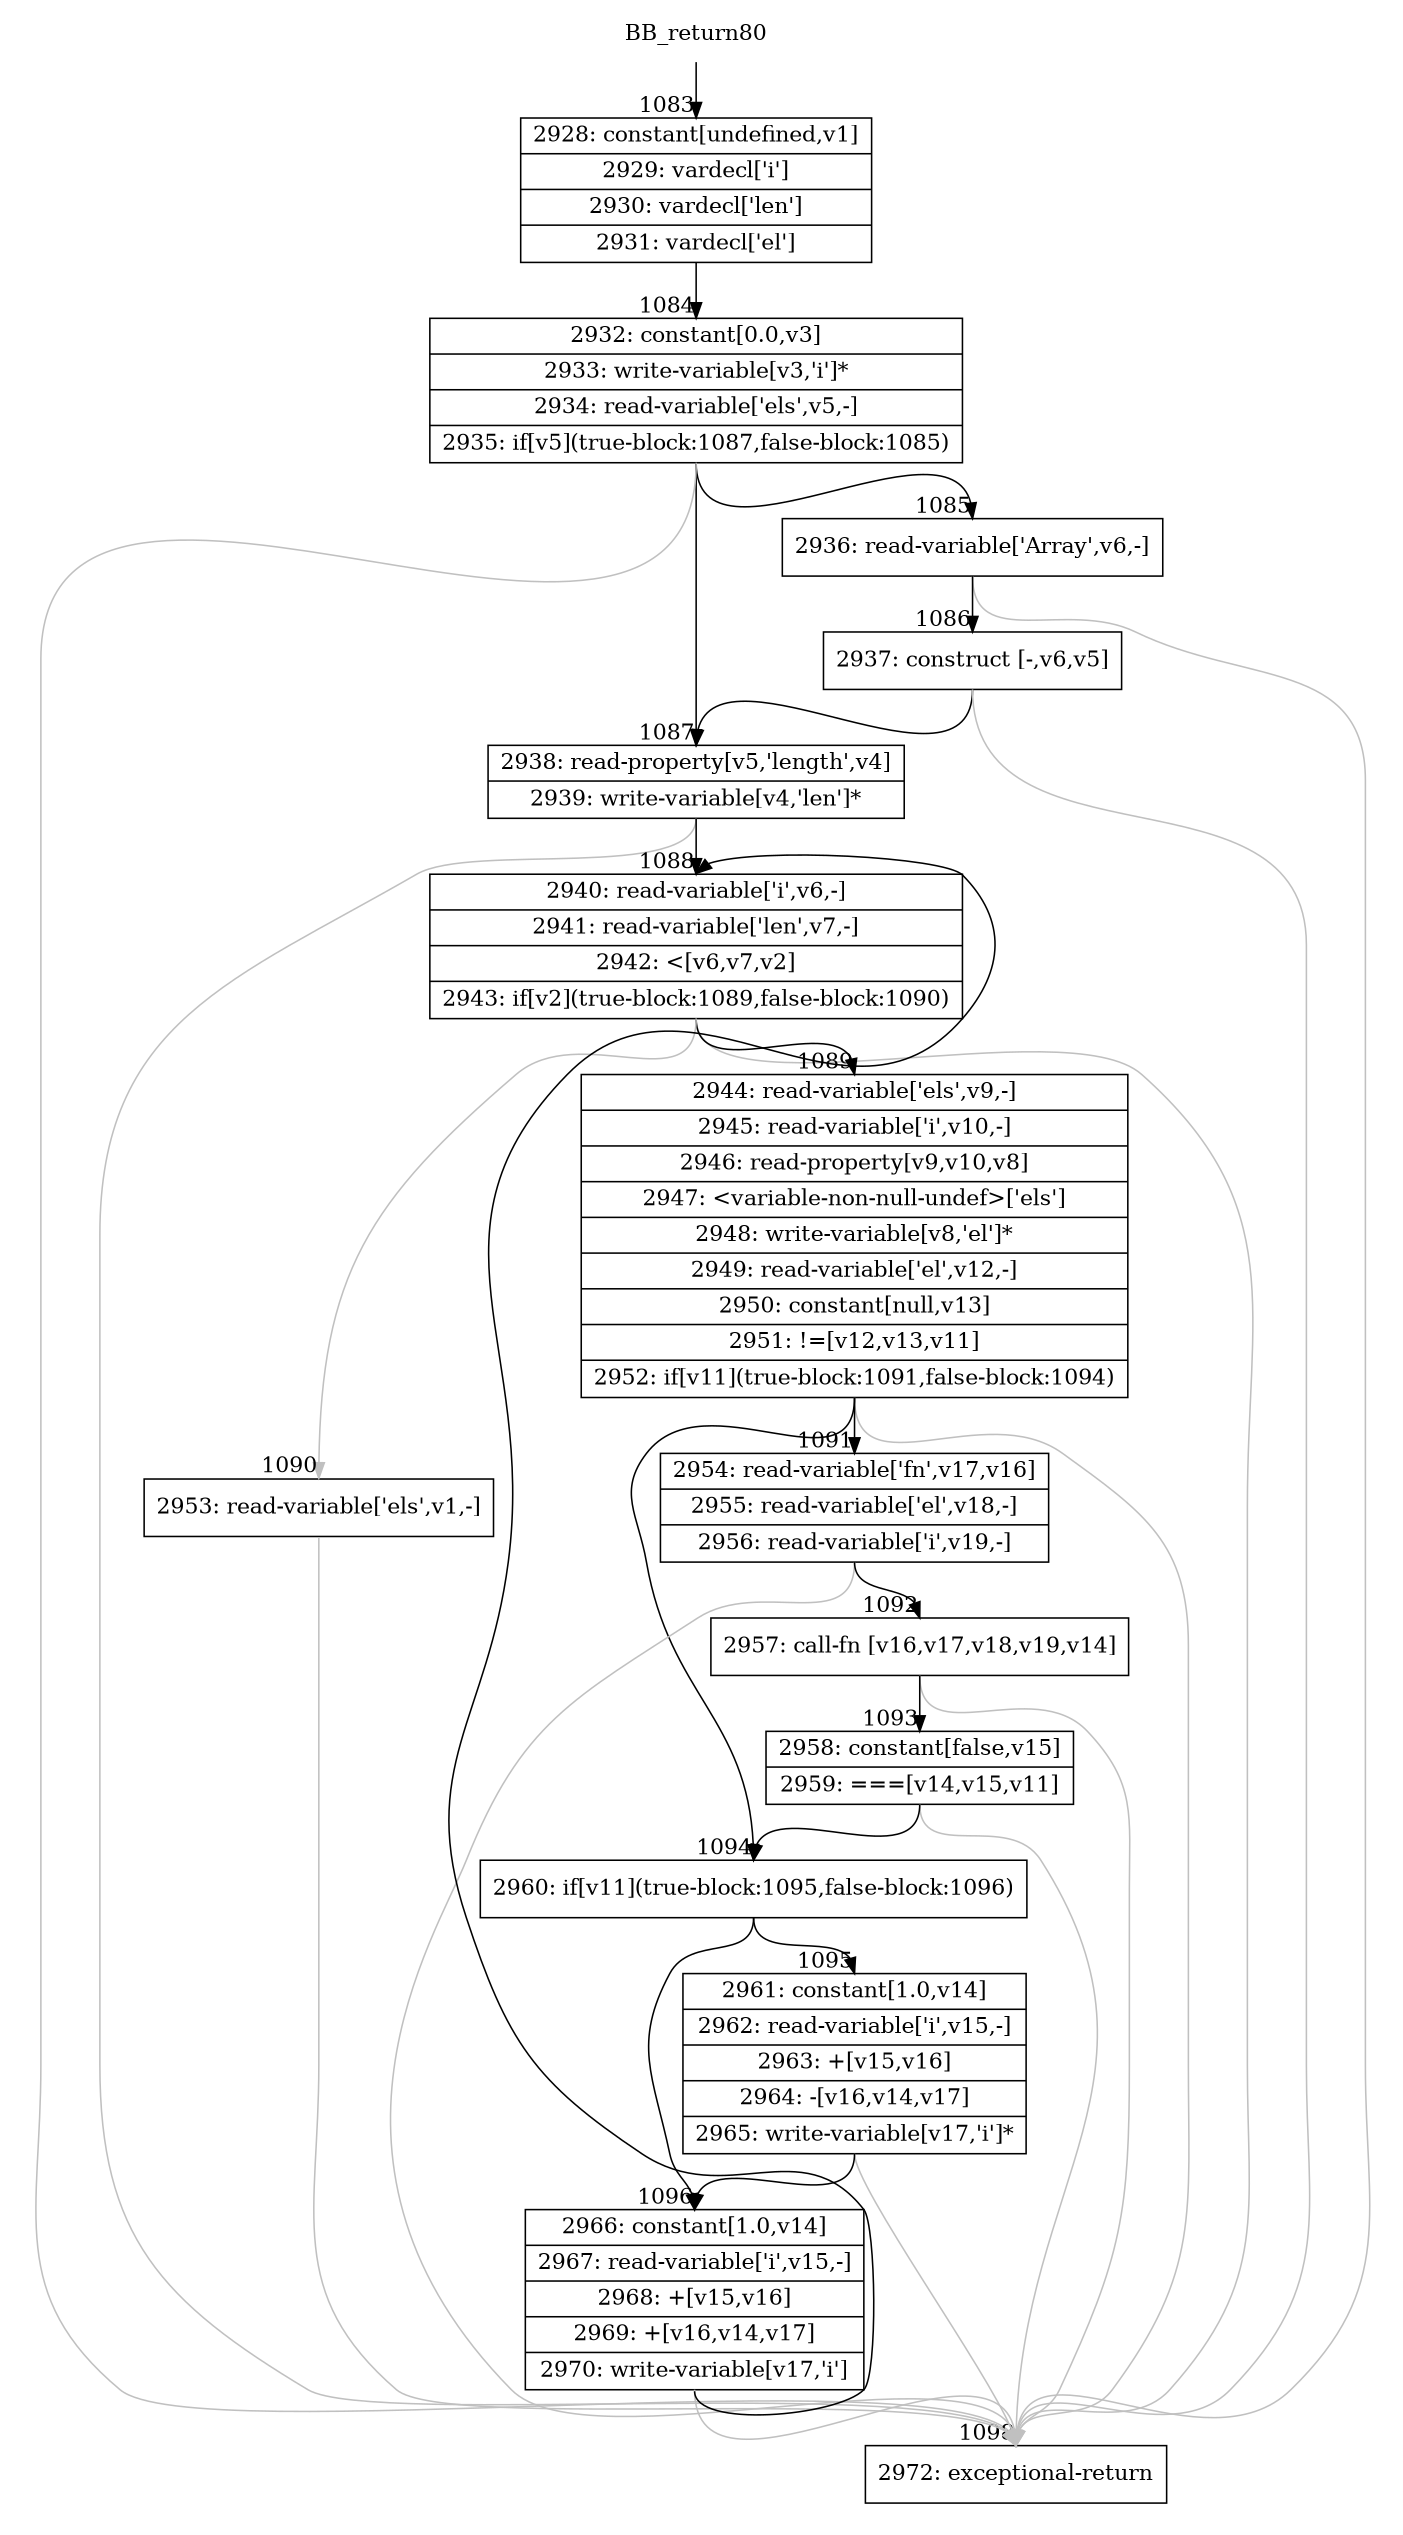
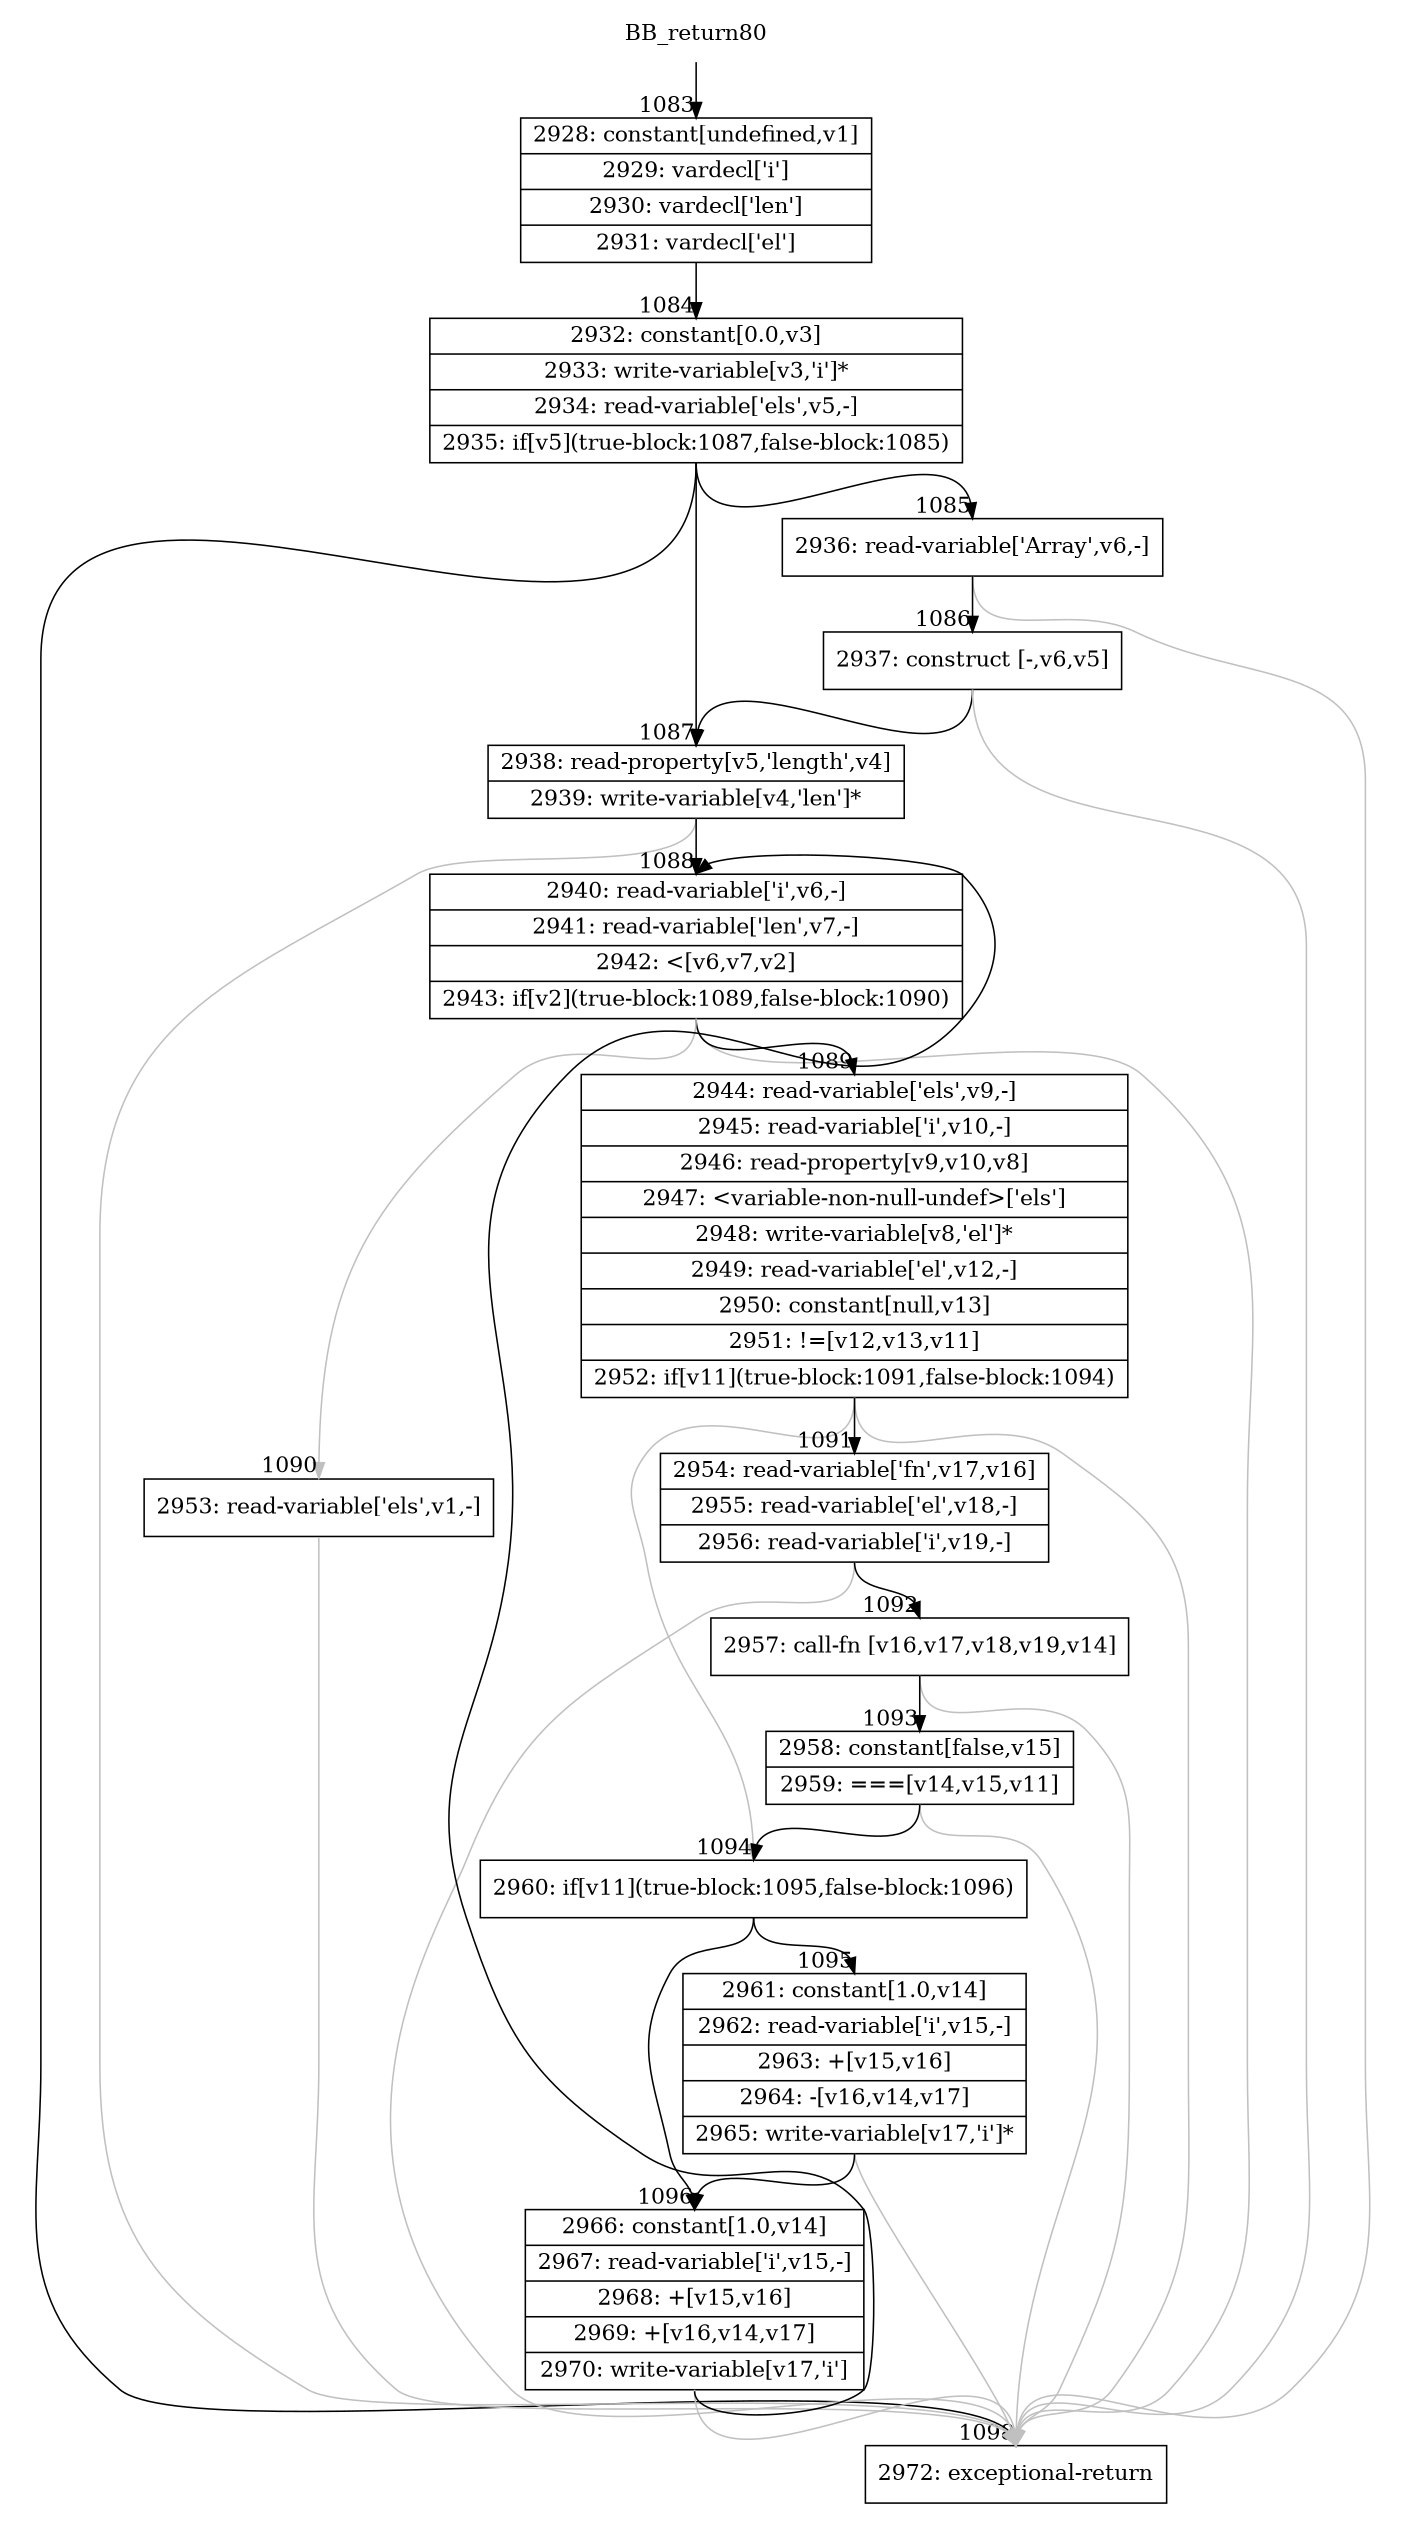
(641, 1538) -> (641, 1538)
(41, 1590) -> (41, 1590)
